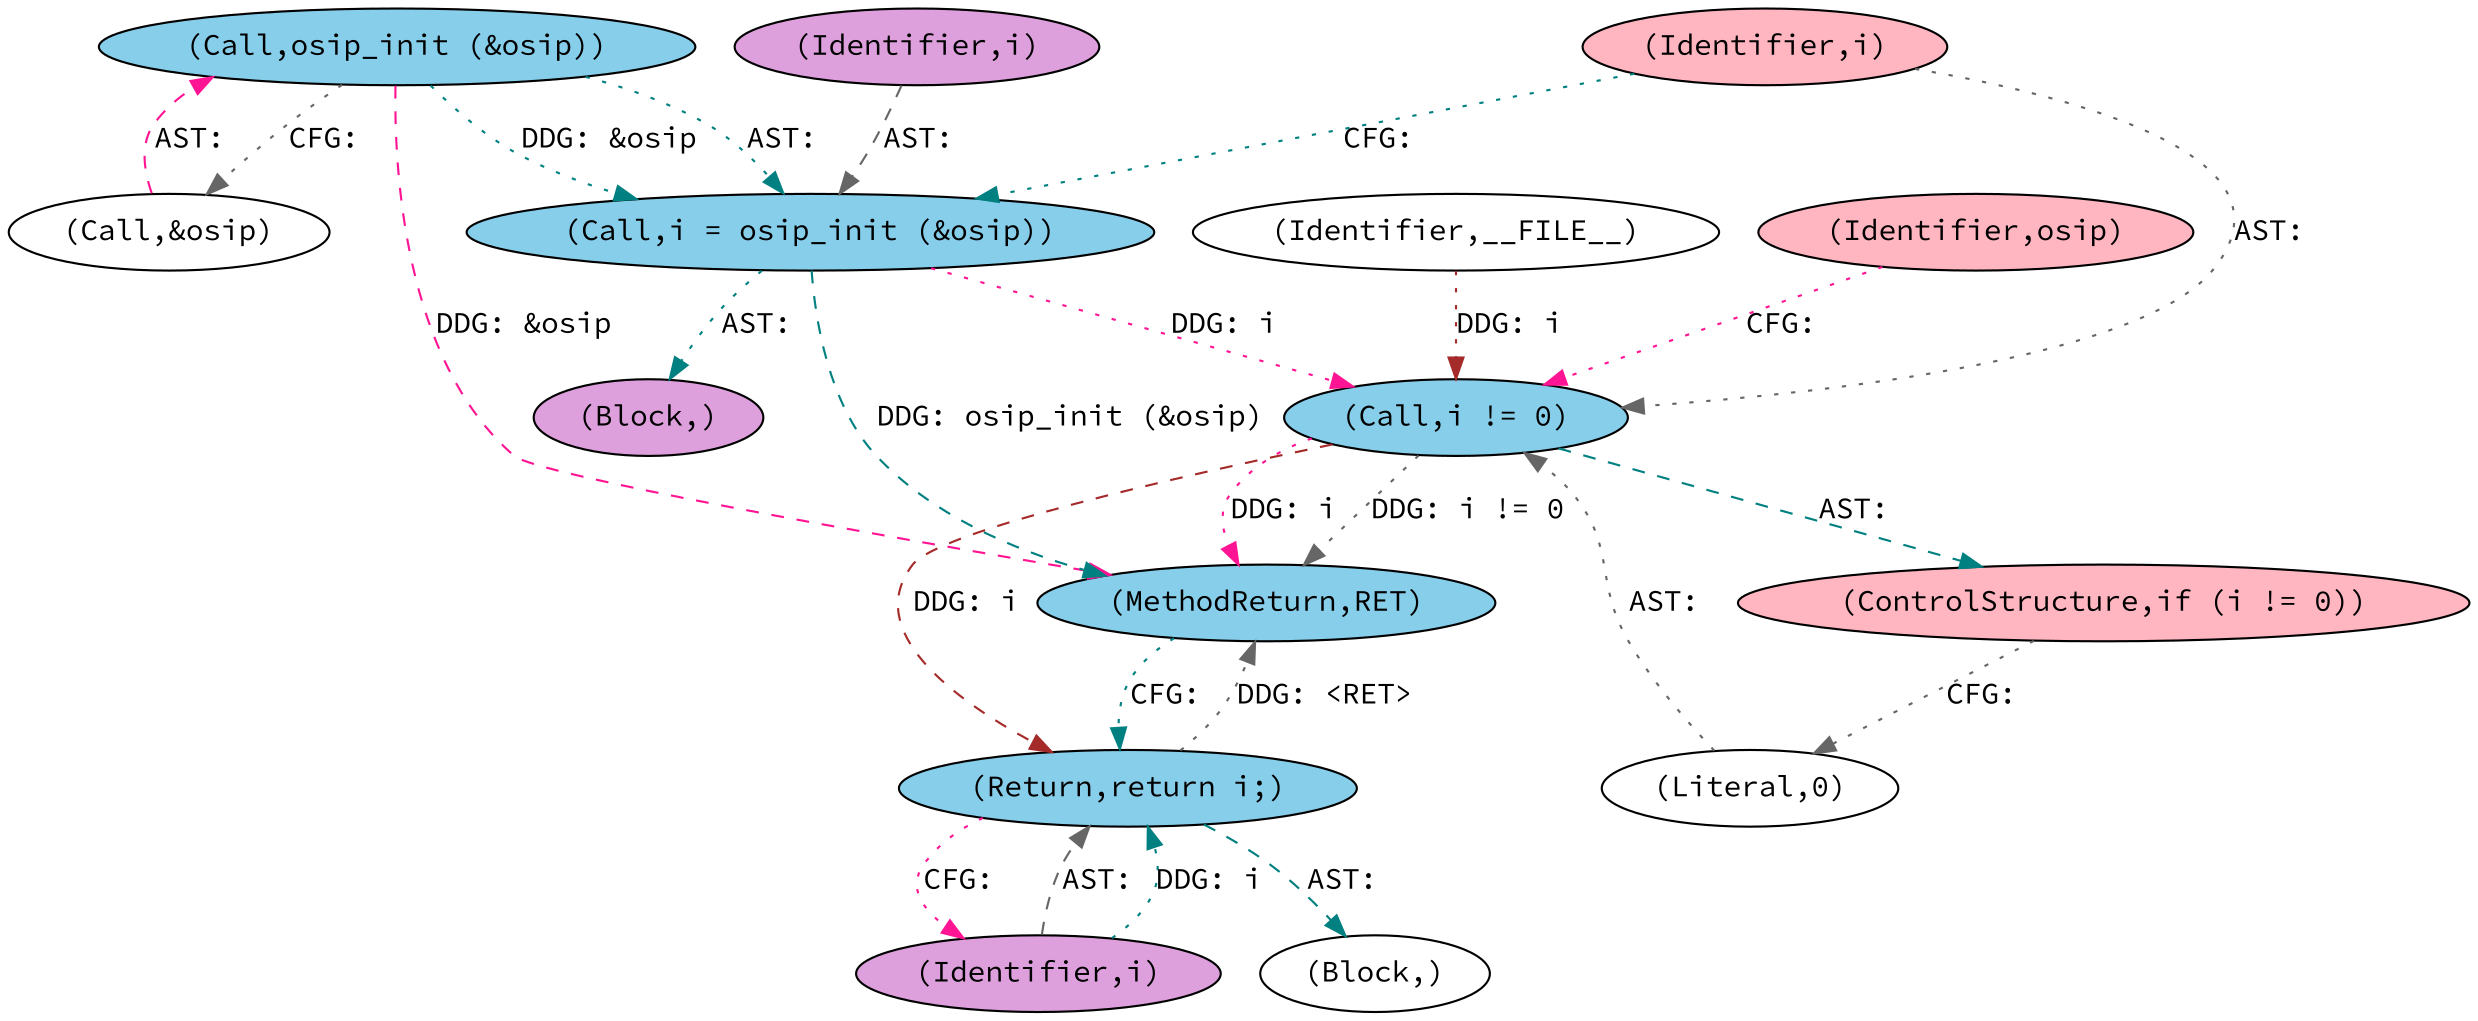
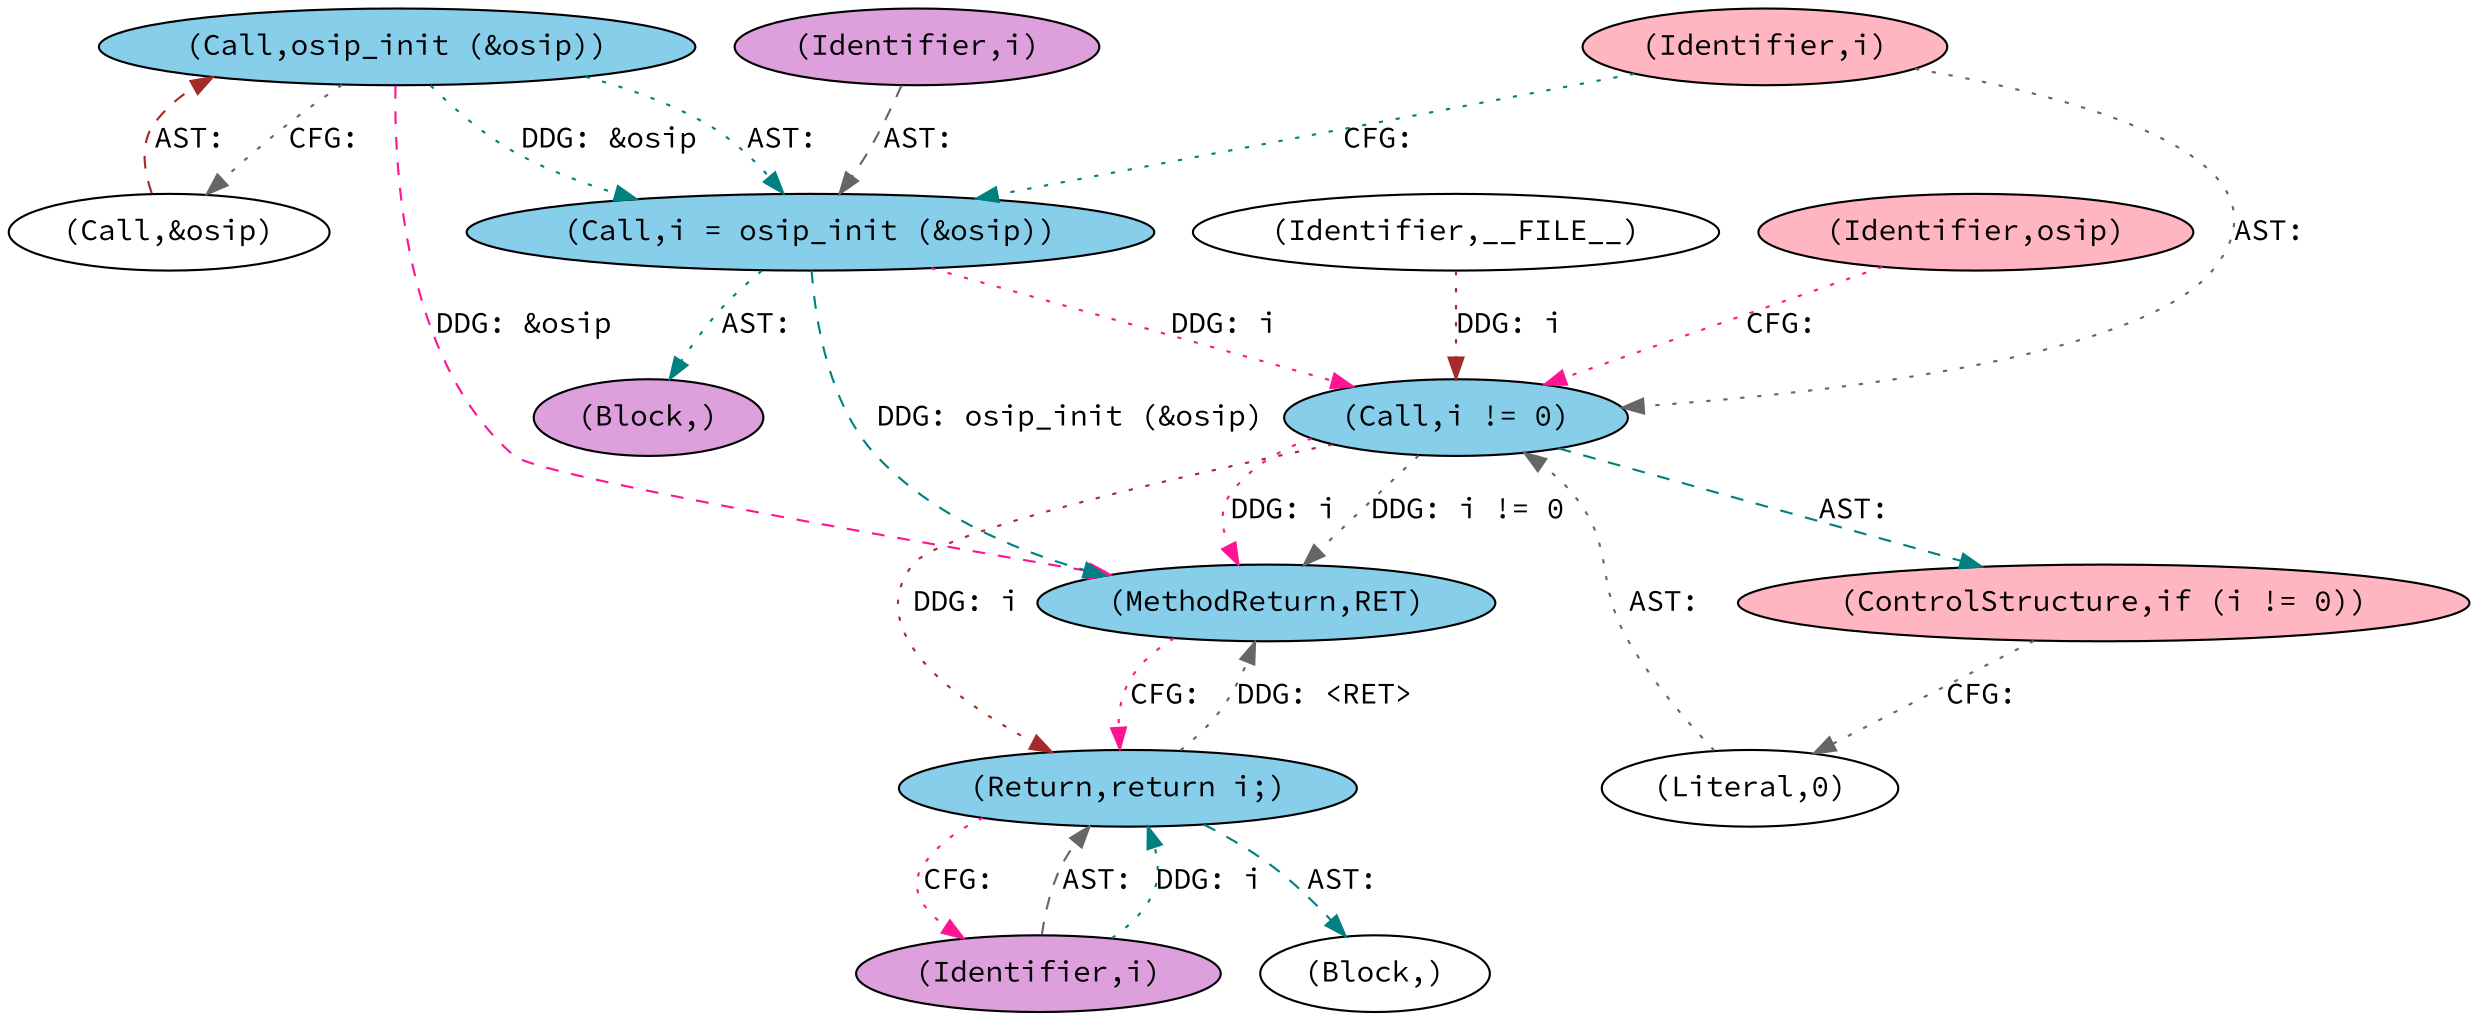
(149, 132) -> (149, 132)
(1002, 525) -> (1002, 525)
(1133, 675) -> (1133, 675)
